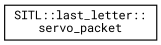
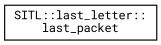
(81, 23) -> (81, 23)
